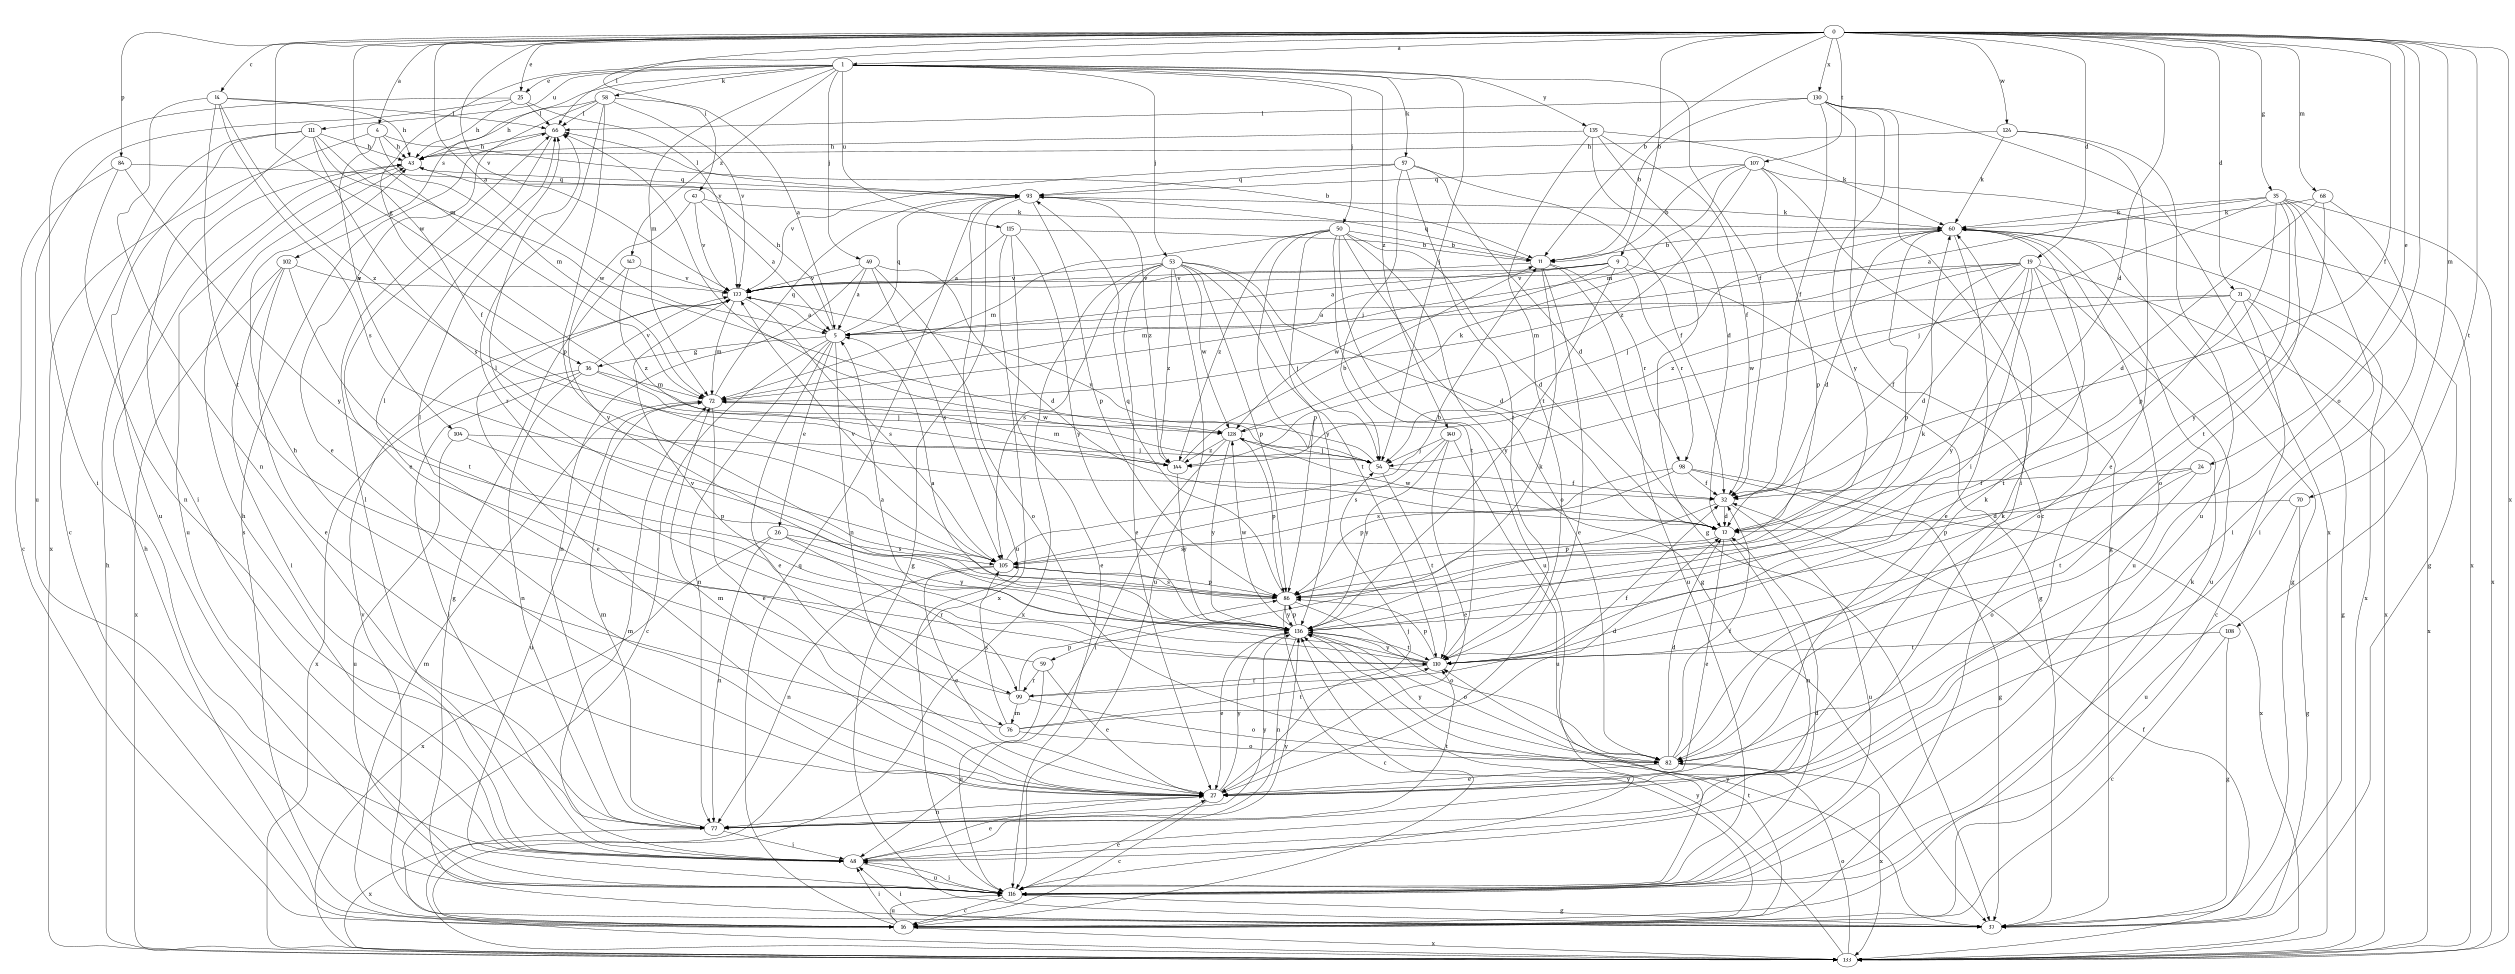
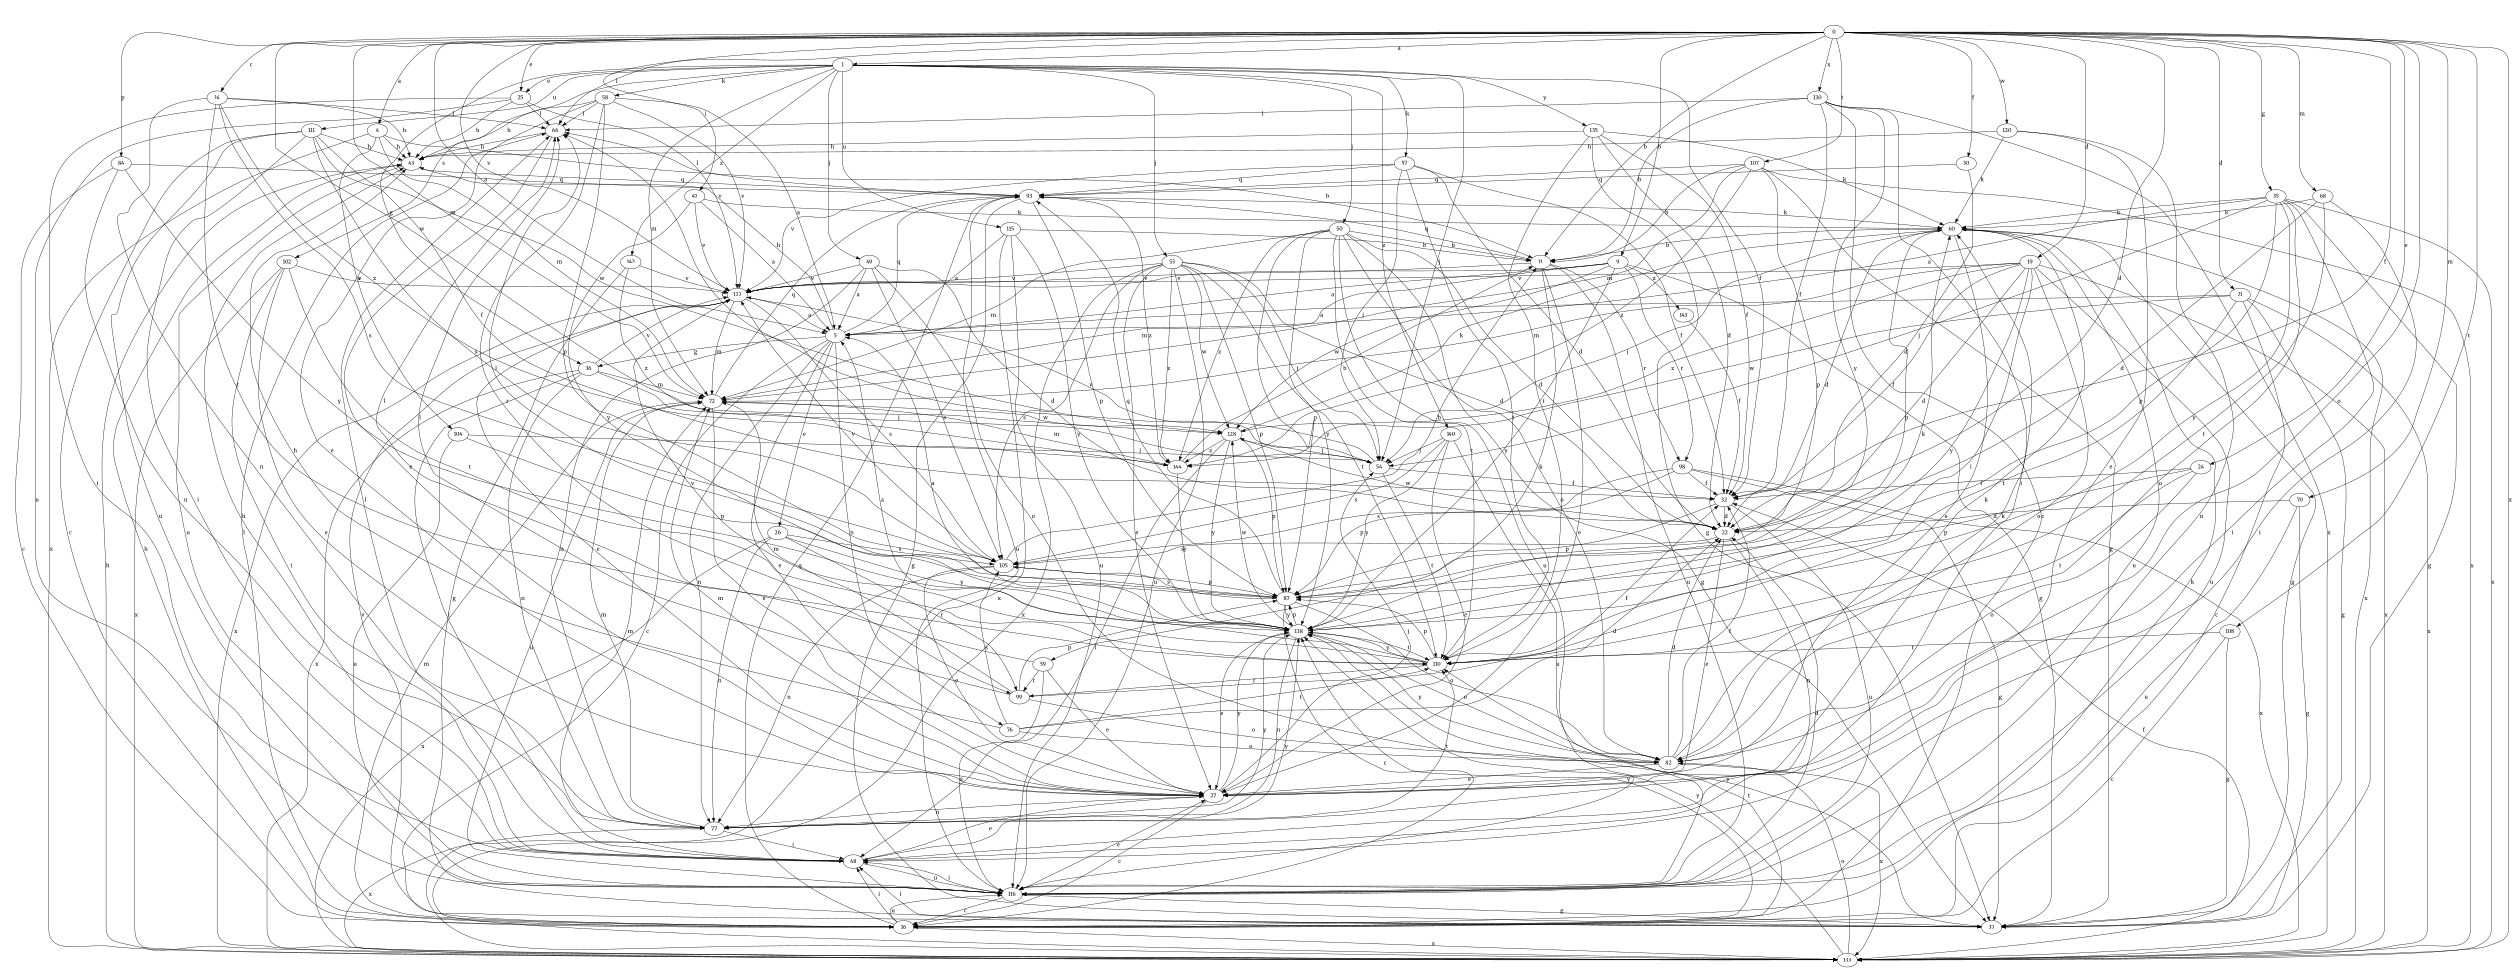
(2007, 131) -> (2007, 131)
none -> (1966, 163)
none -> (1684, 315)
(244, 533) -> (244, 533)
(1725, 533) -> (1725, 533)
(1102, 566) -> (1102, 566)
(1287, 599) -> (1287, 599)
(1299, 632) -> (1299, 632)
(1015, 712) -> (831, 582)
none -> (221, 940)
